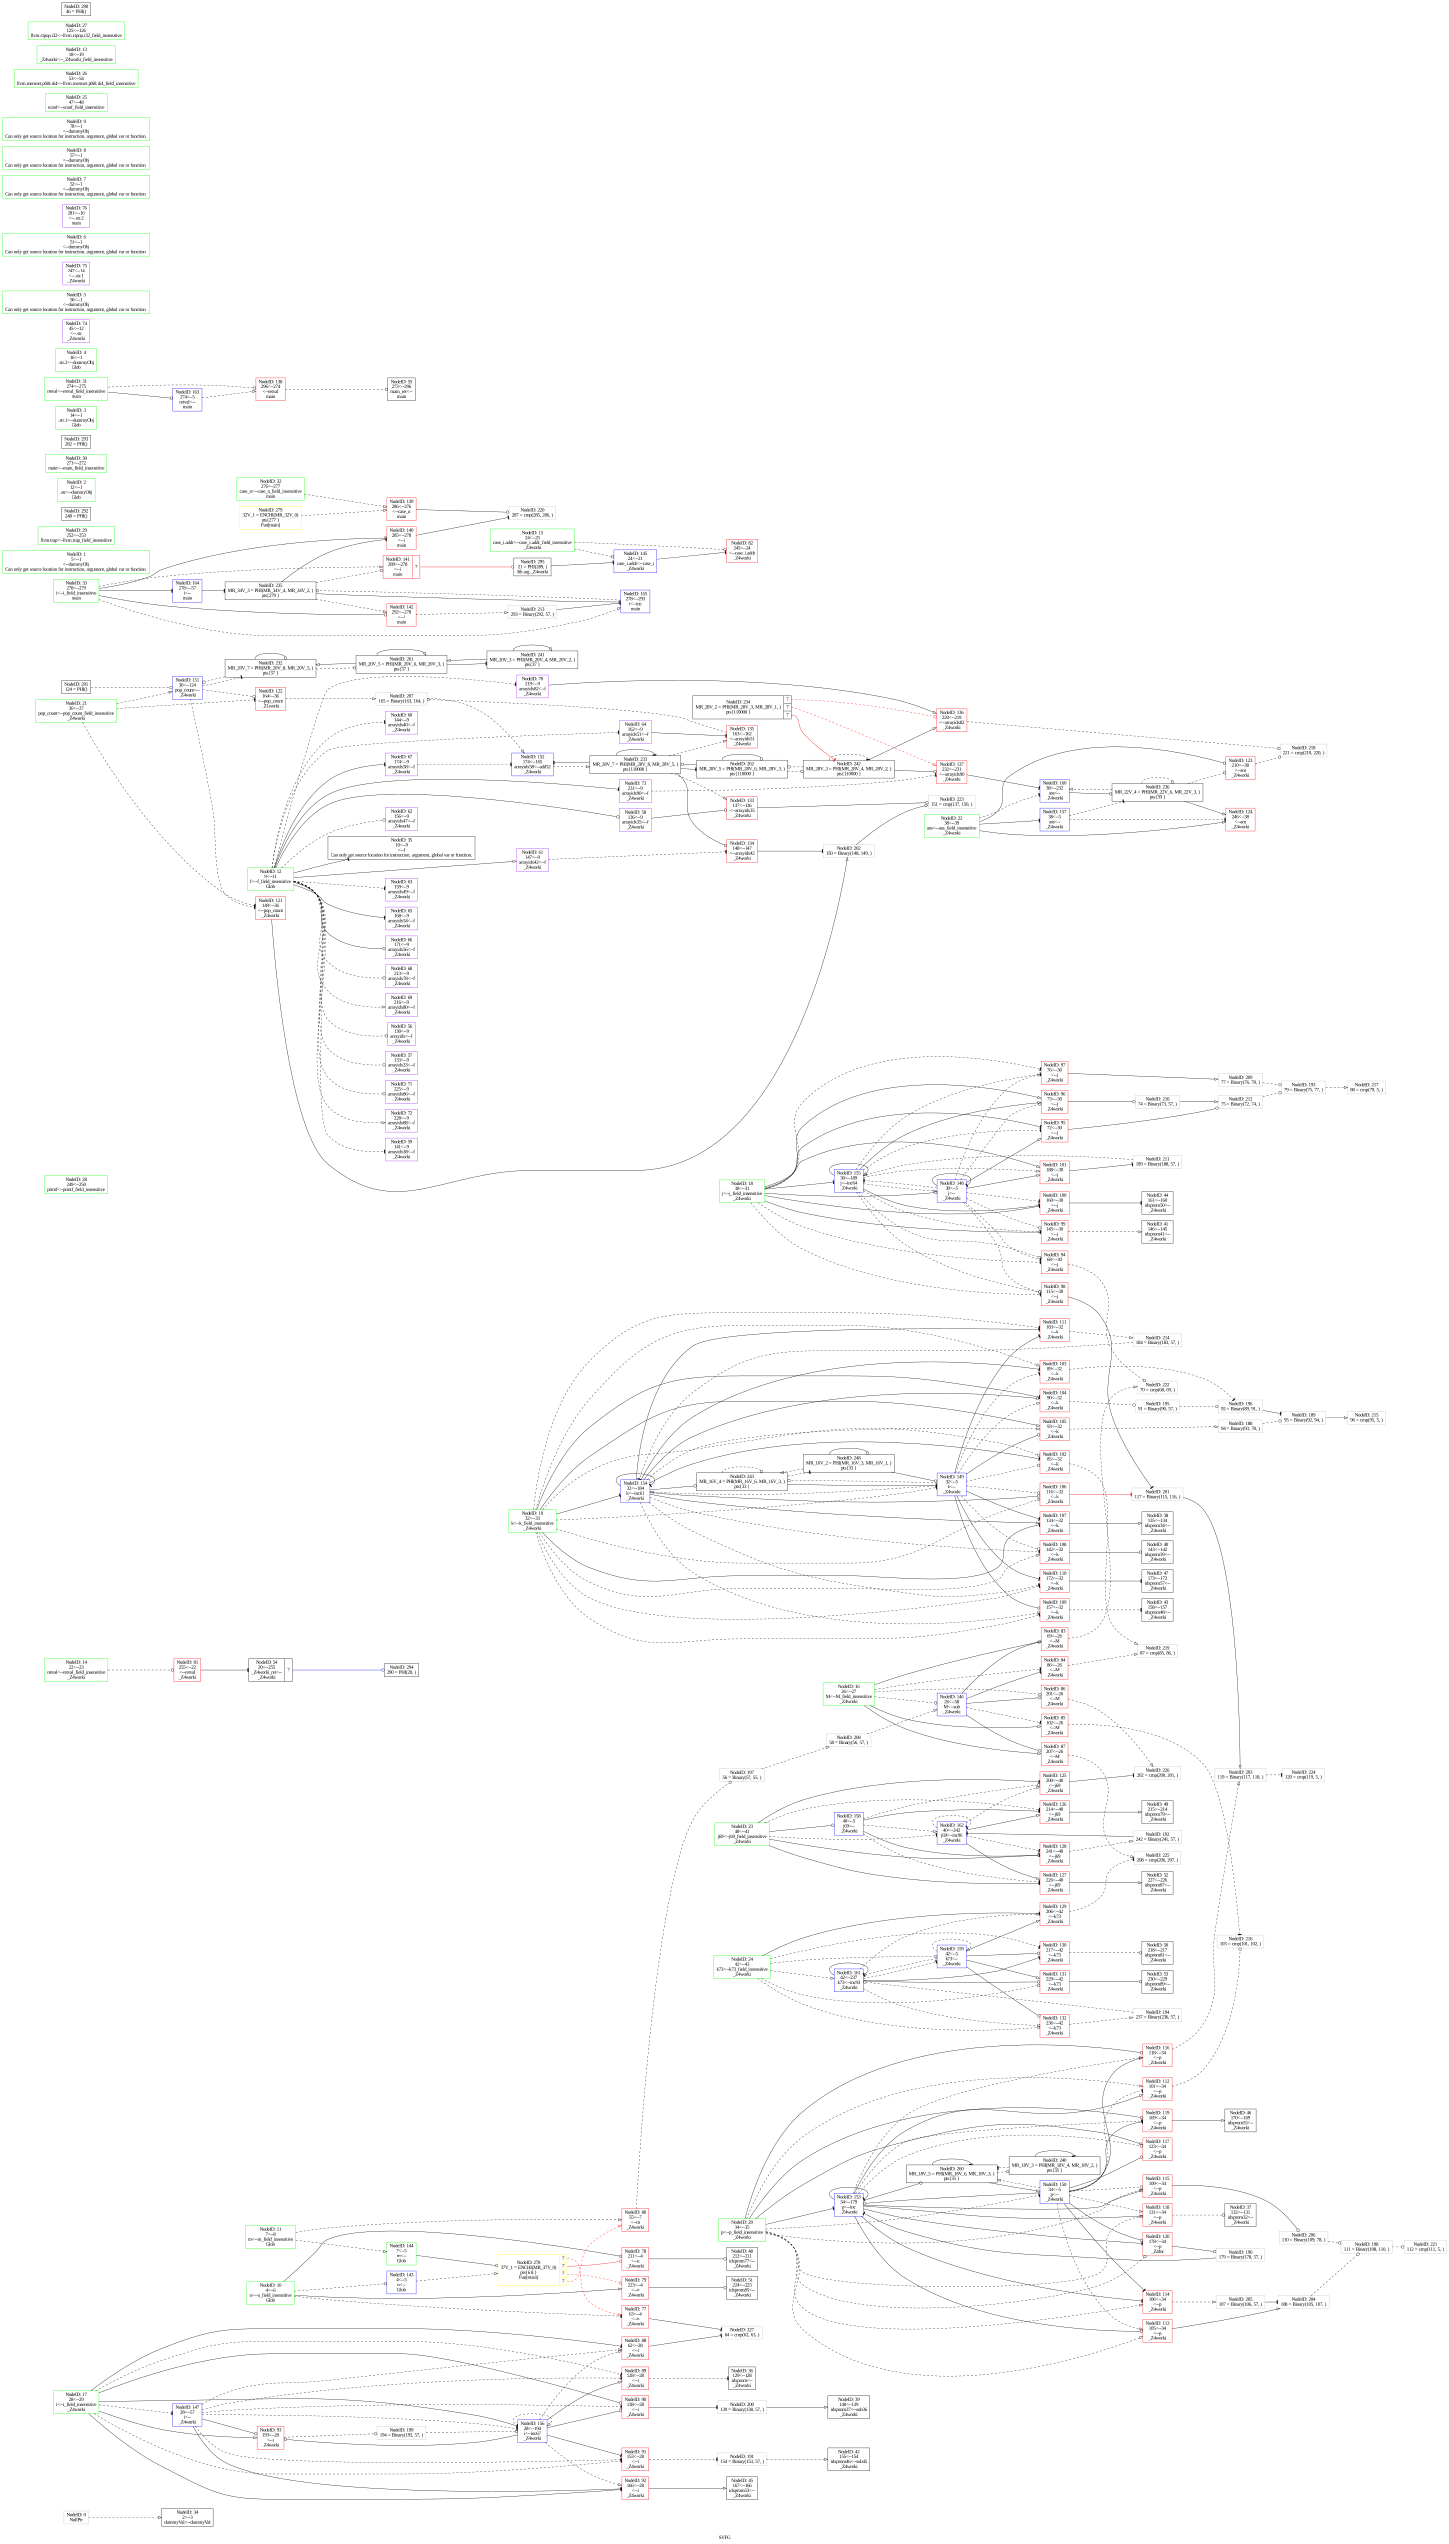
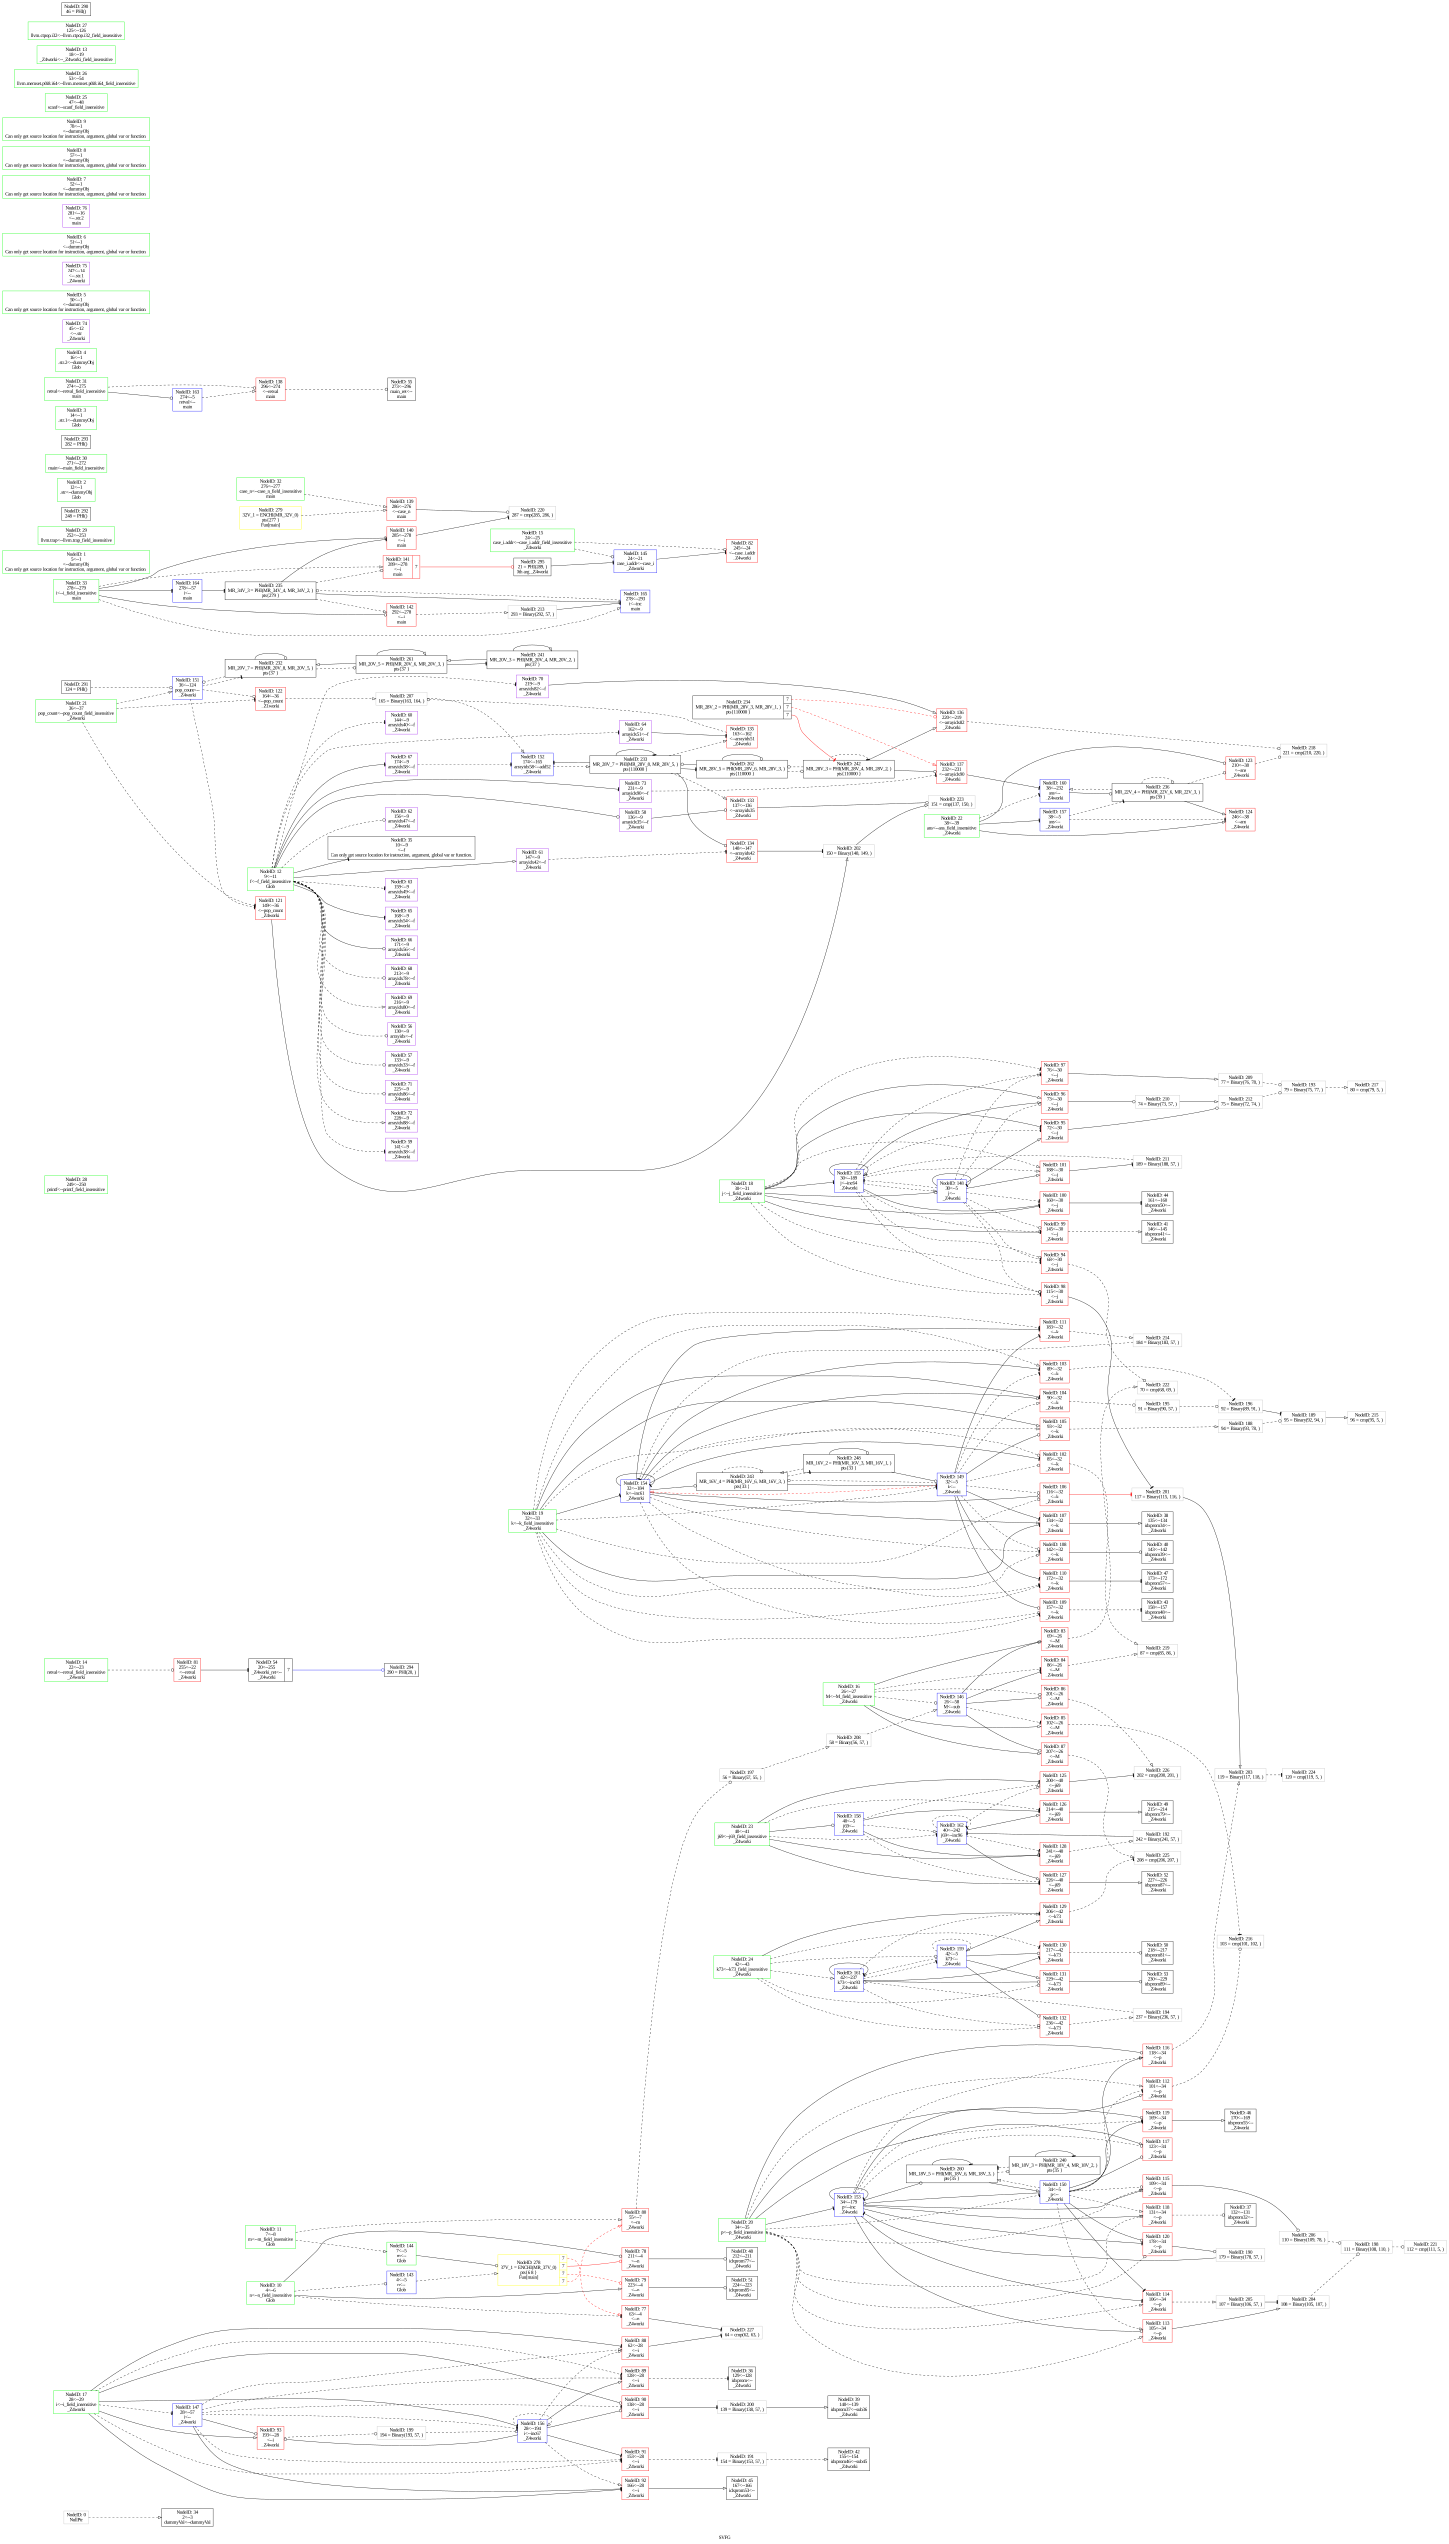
(903, 1142) -> (903, 1142)
(795, 1494) -> (795, 1494)
(1157, 2252) -> (1157, 2252)
